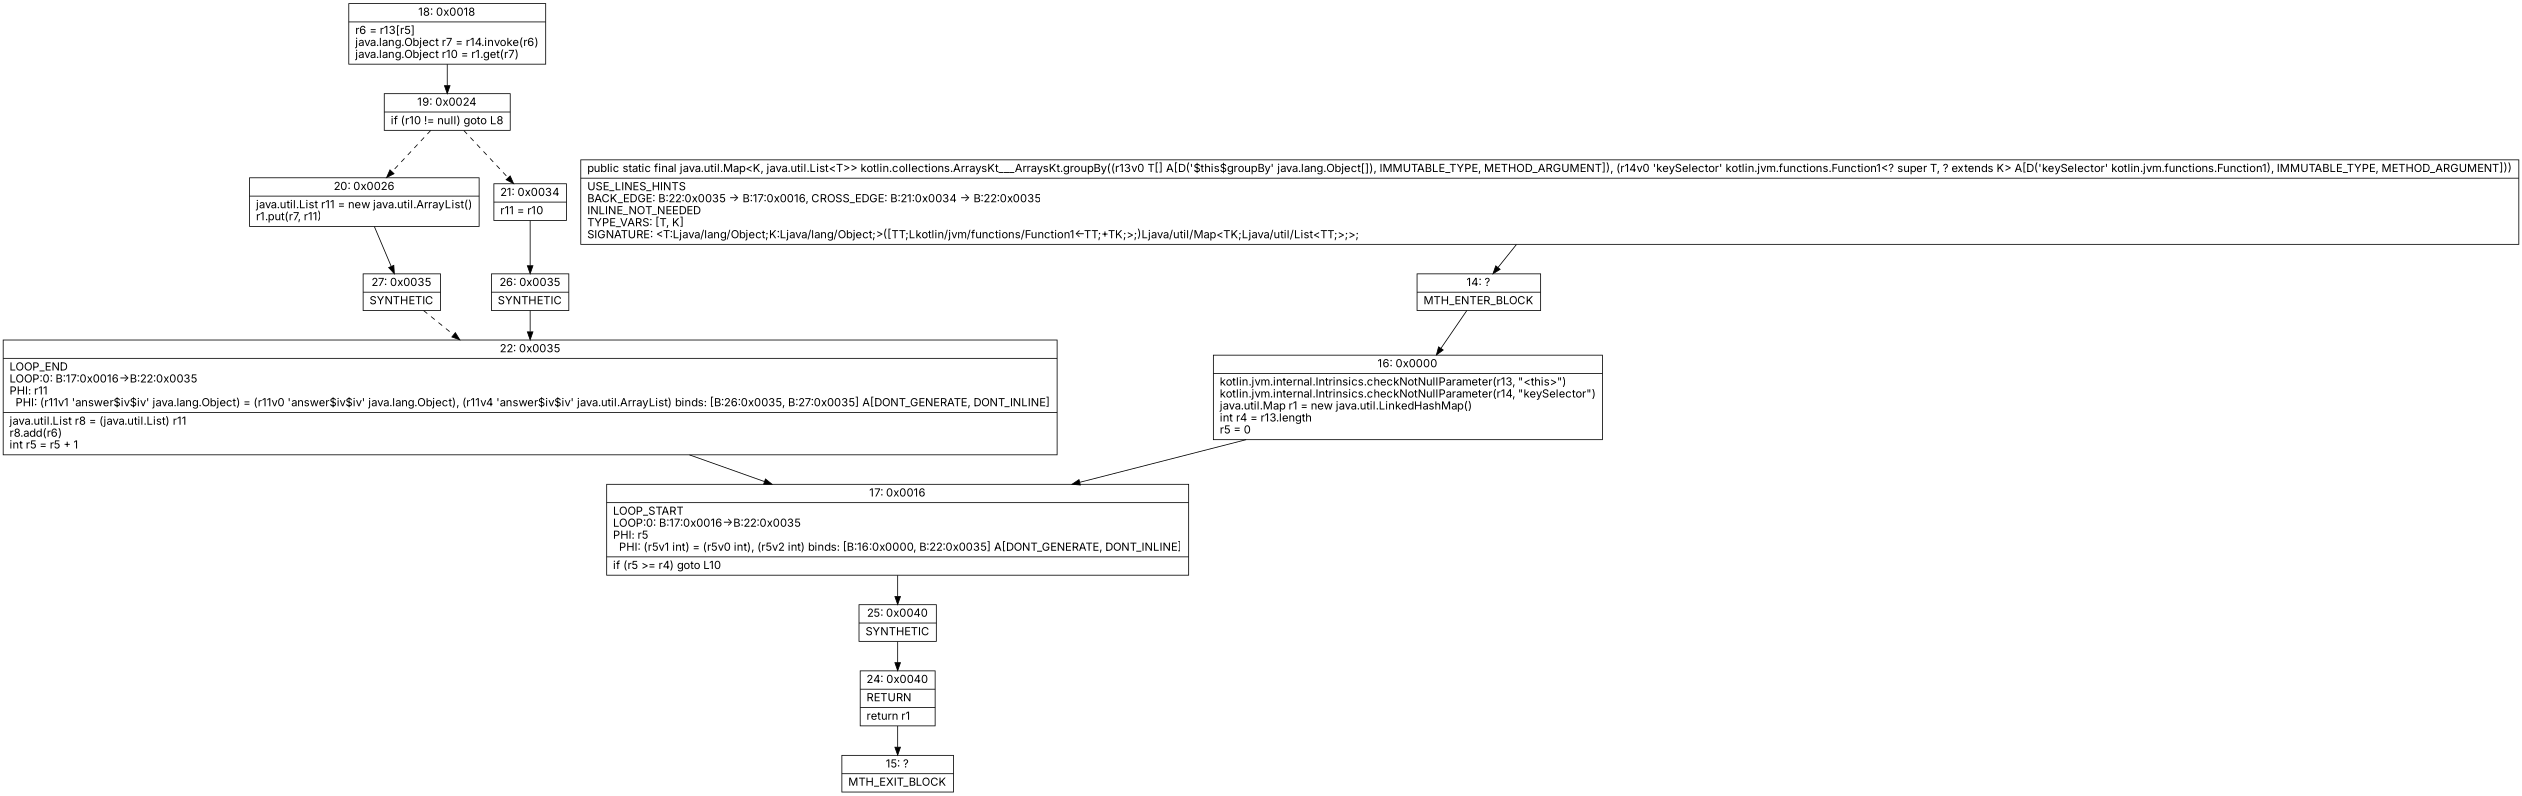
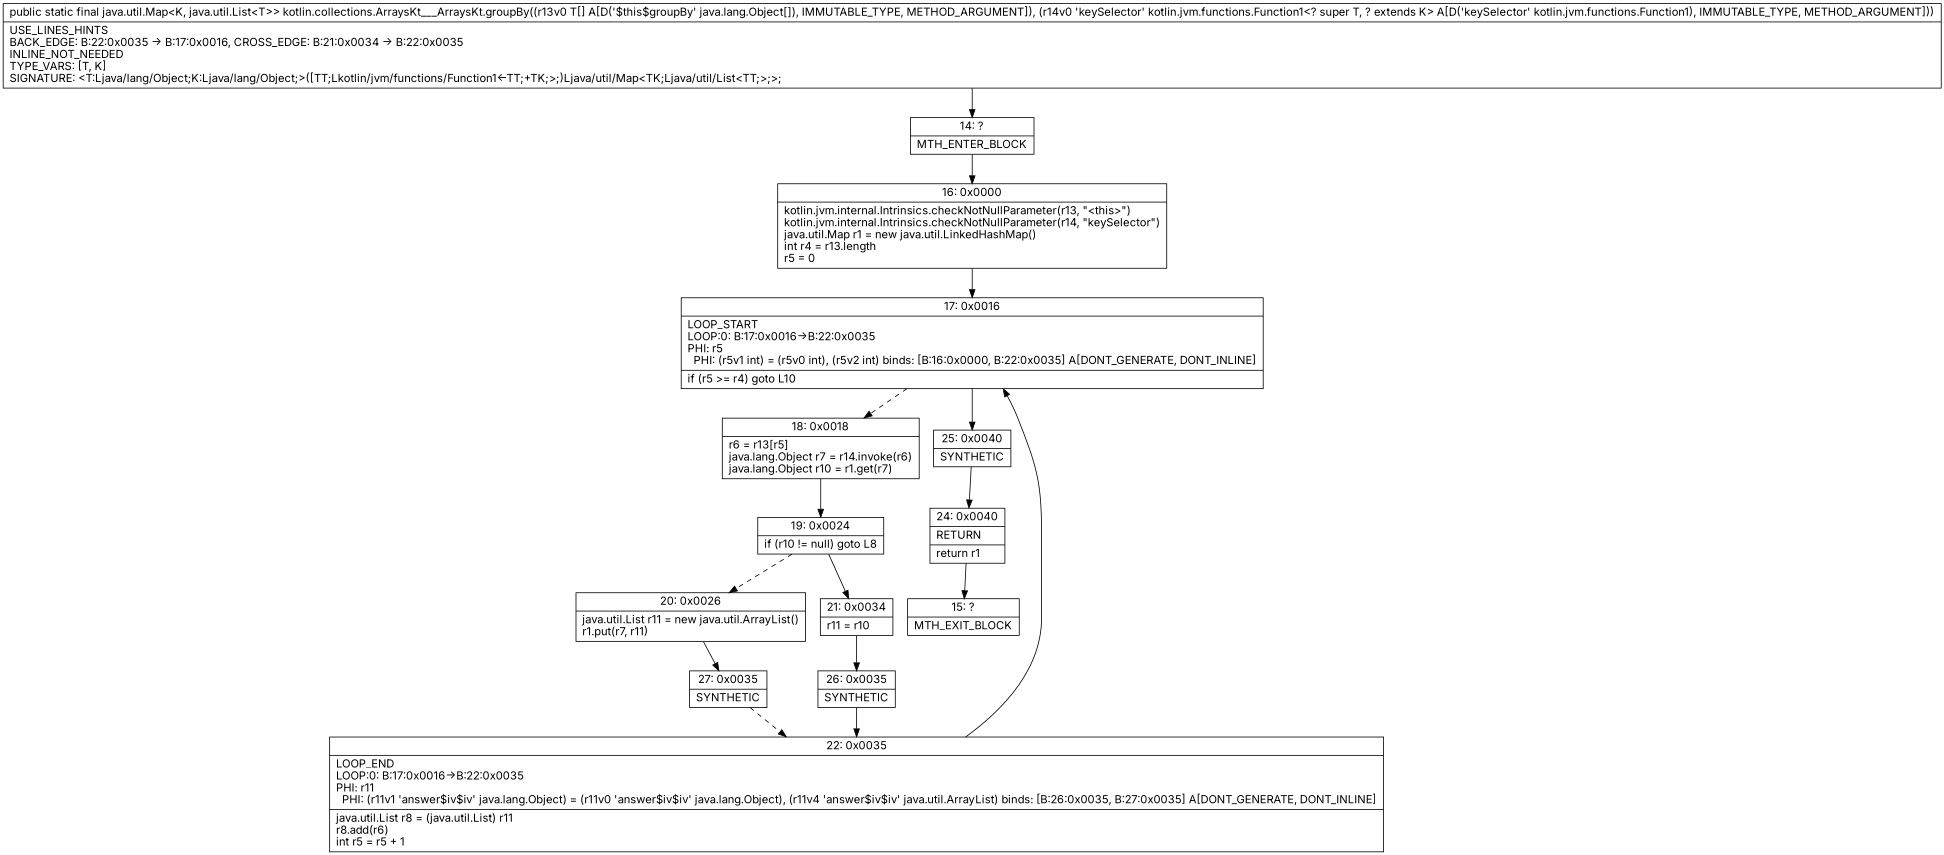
(486, 154) -> (837, 573)
none -> (889, 401)
